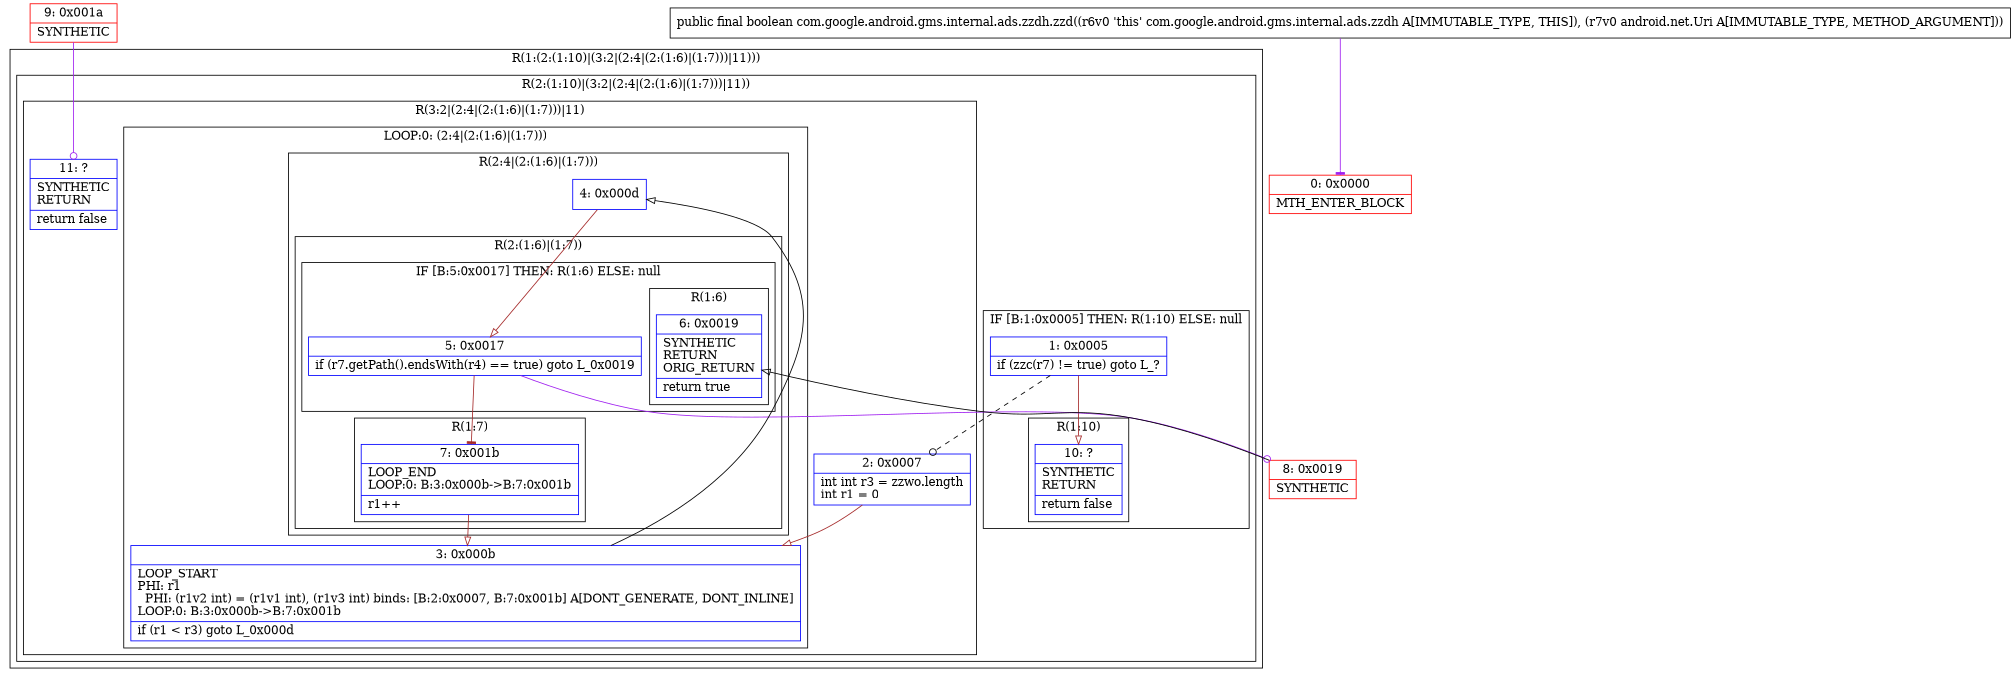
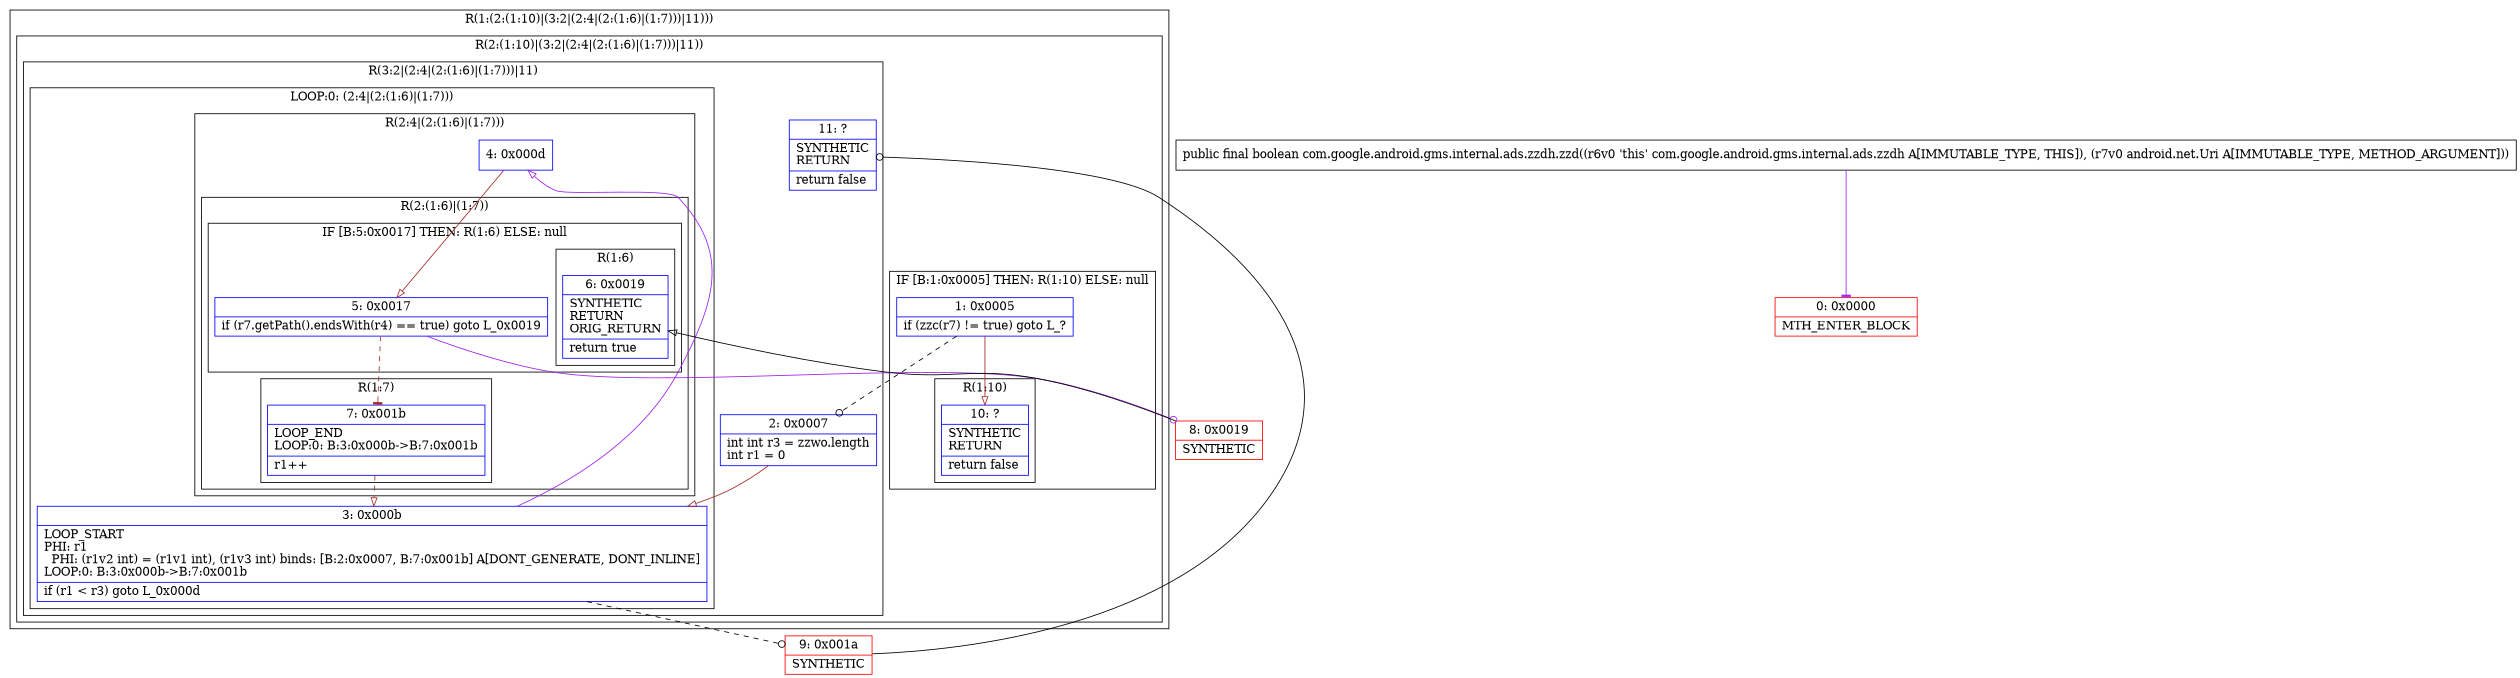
(74, 95) -> (1303, 402)
(797, 354) -> (704, 315)
(473, 406) -> (379, 367)
(468, 526) -> (375, 487)
none -> (683, 622)
